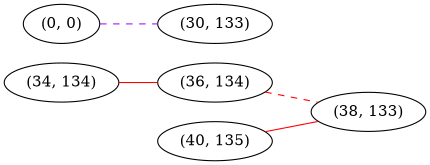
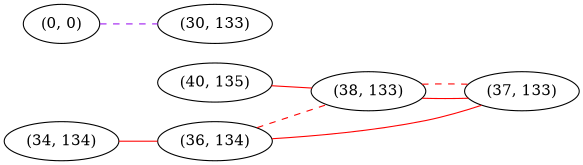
none -> (522, 91)
